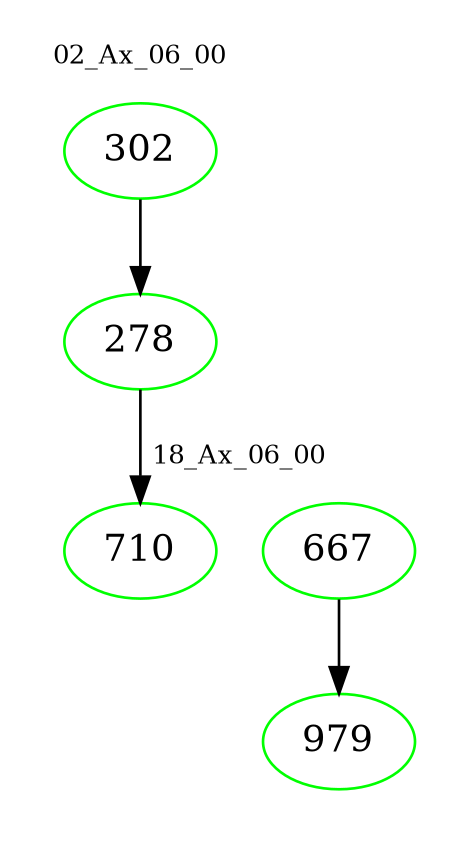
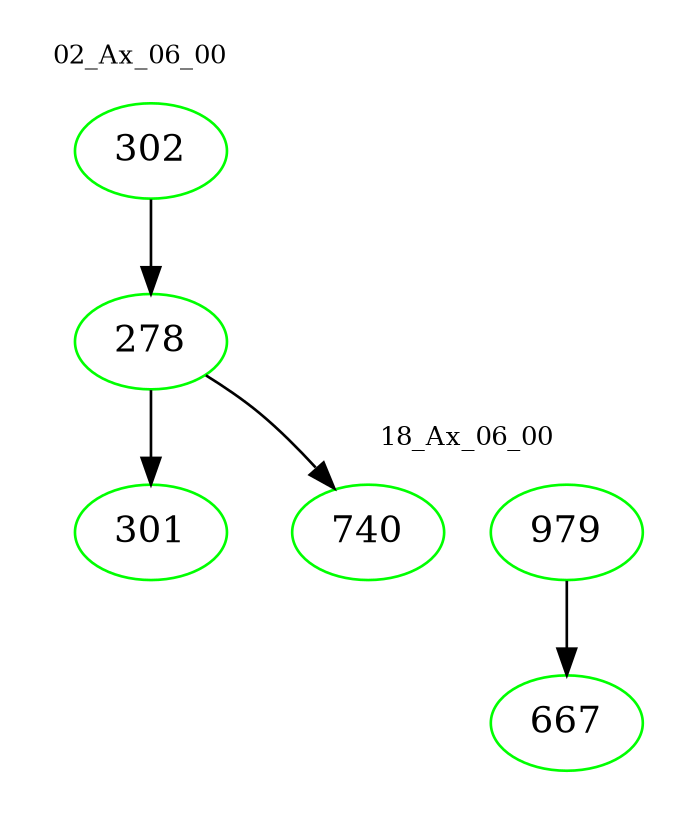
none -> (151, 532)
(140, 551) -> (368, 532)
(339, 633) -> (567, 615)
